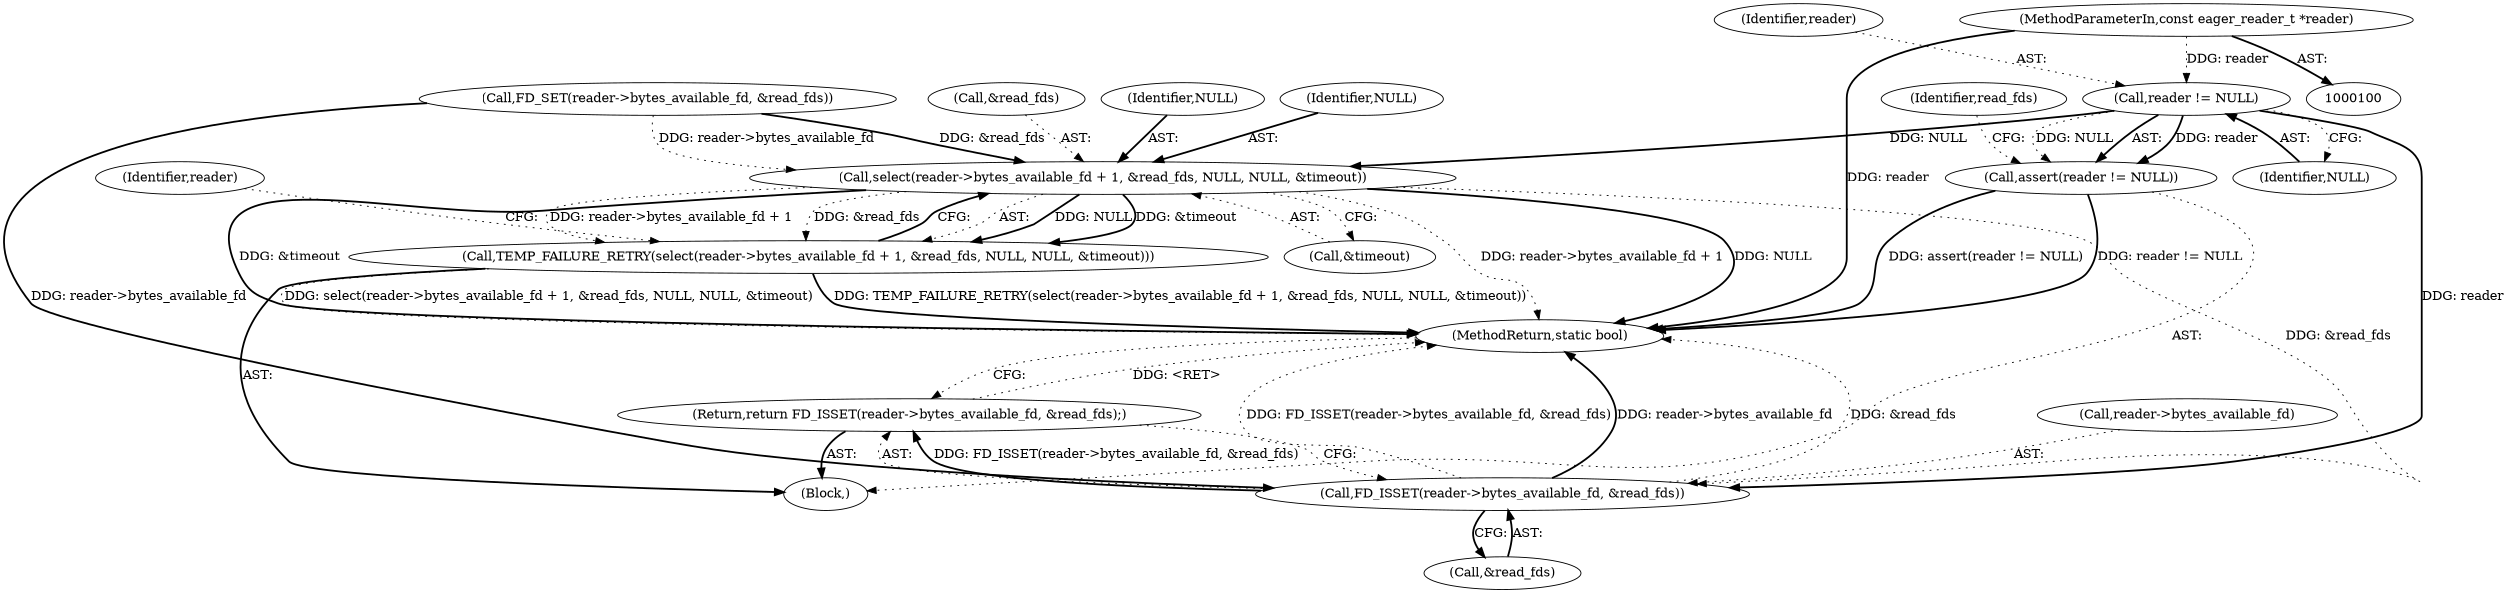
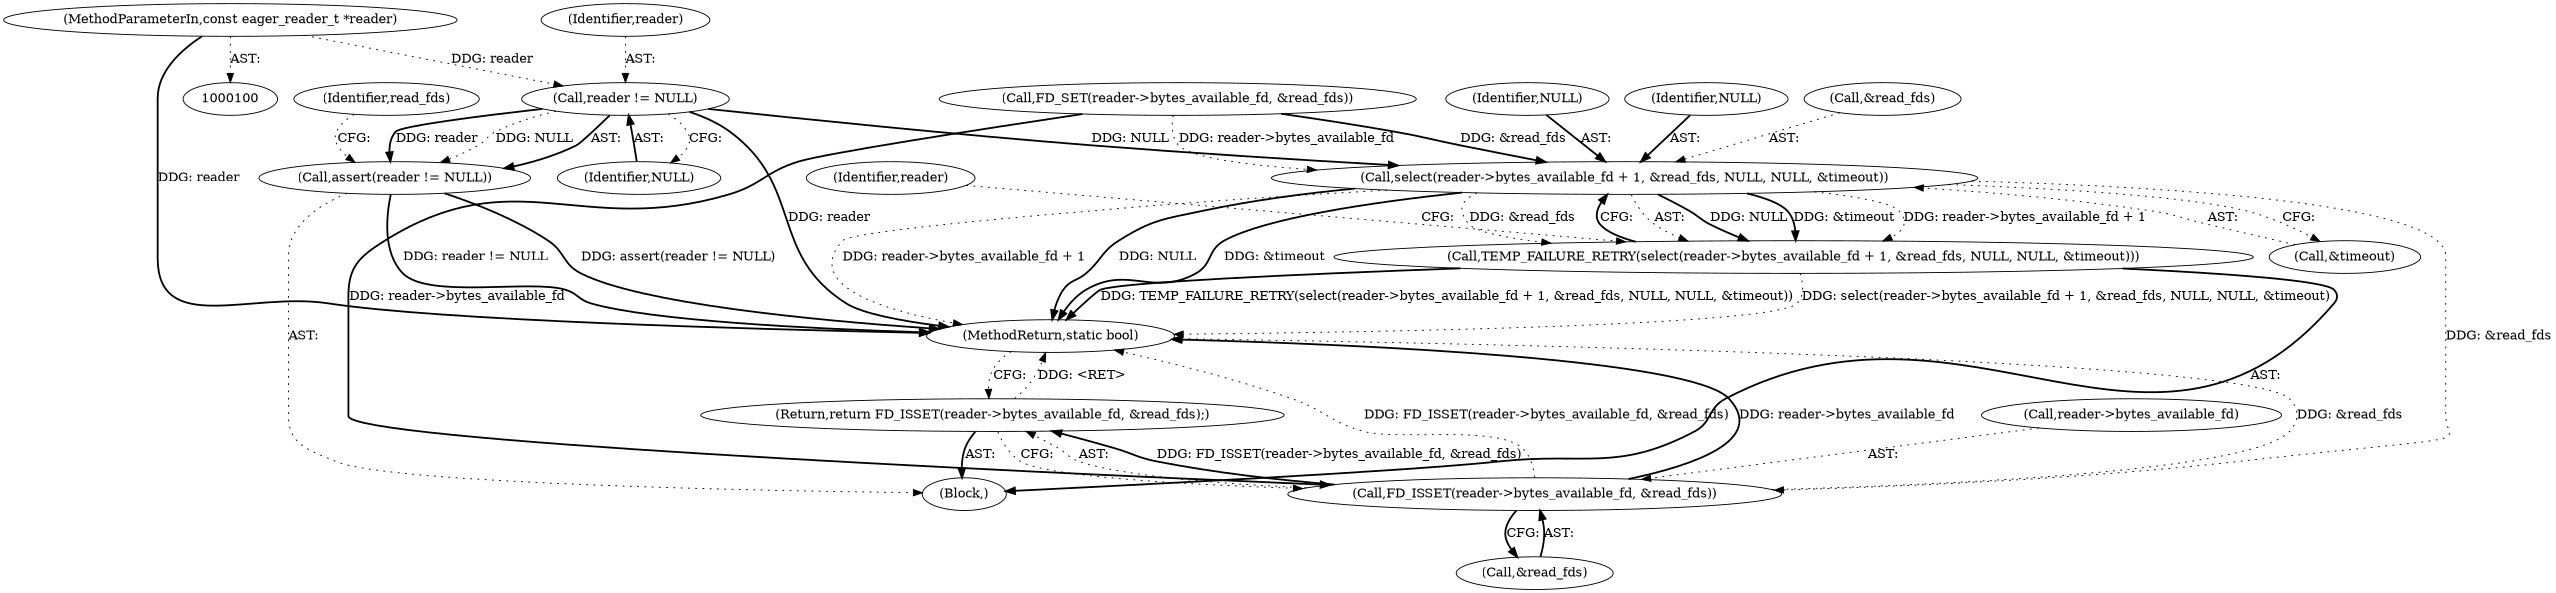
(2279, 56) -> (230, 55)
(2296, 452) -> (795, 243)
